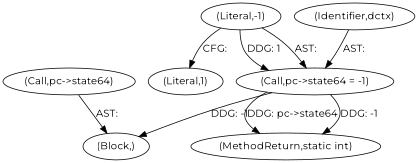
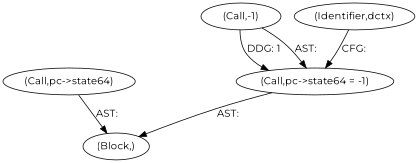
(241, 16) -> (241, 16)
(356, 49) -> (356, 49)
(186, 81) -> none
(230, 114) -> (230, 114)
(286, 146) -> none
